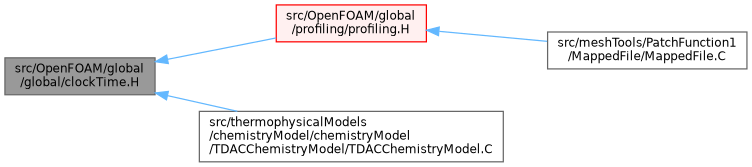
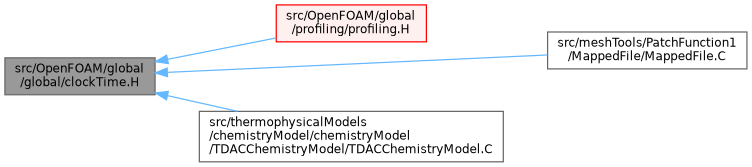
(493, 36) -> (358, 64)
